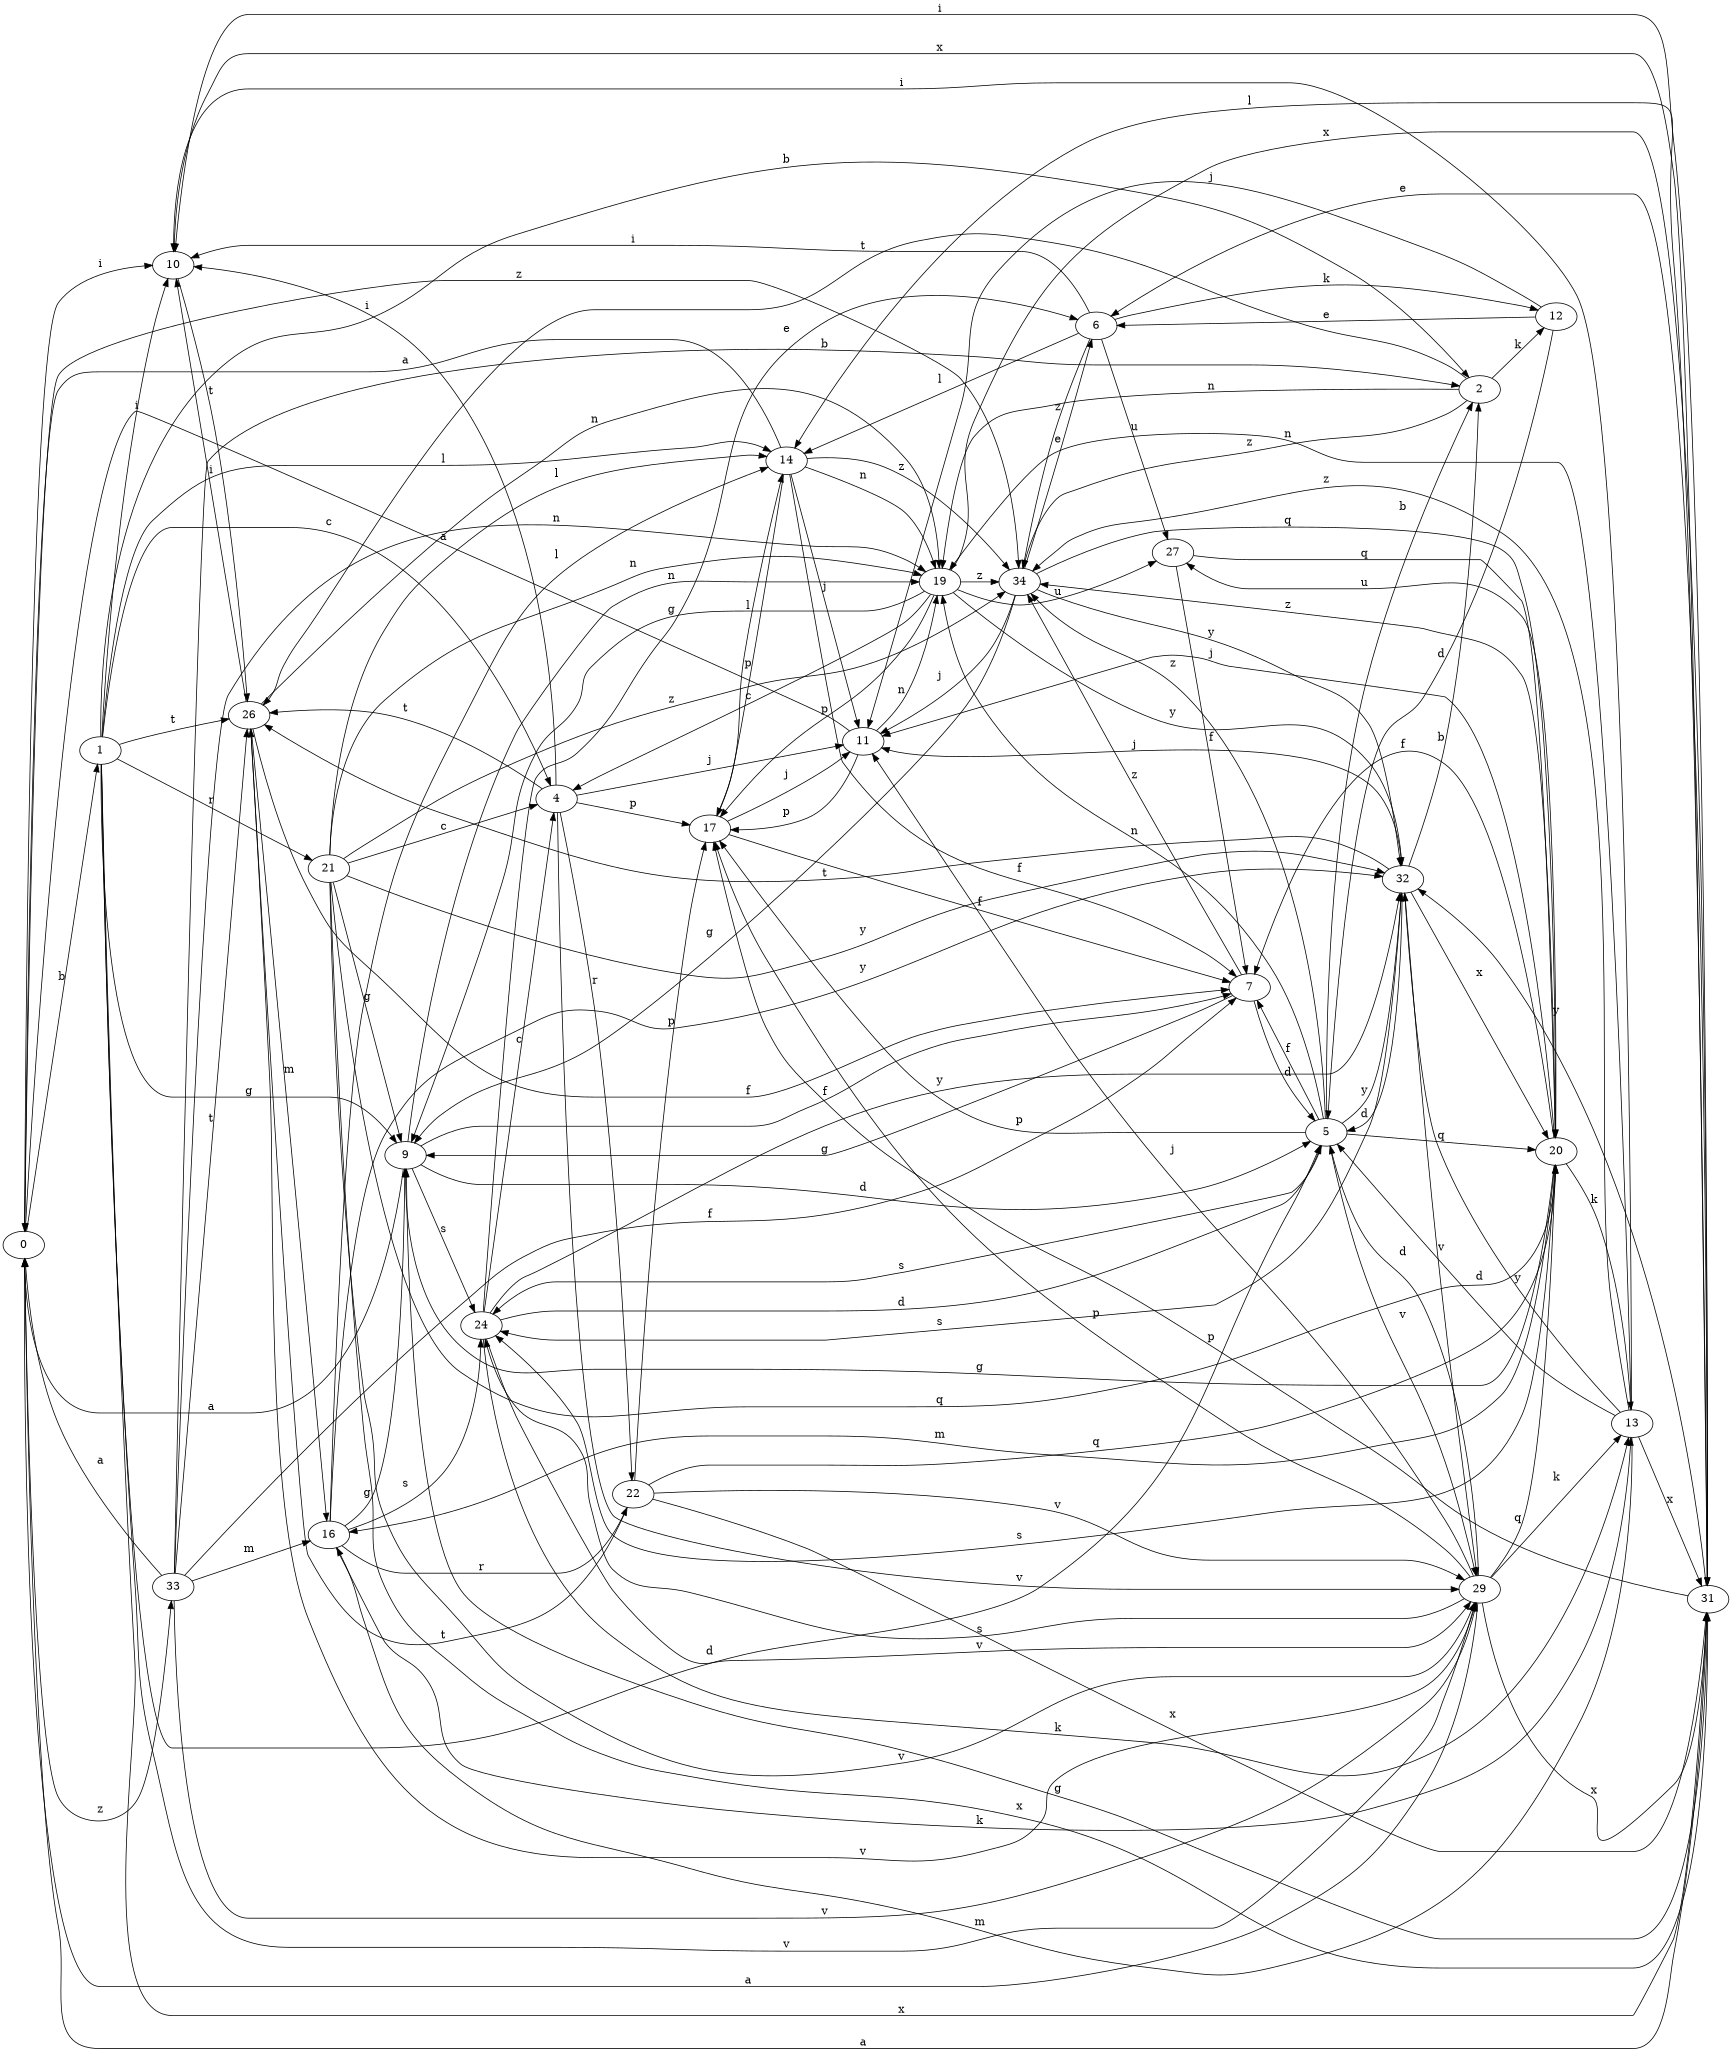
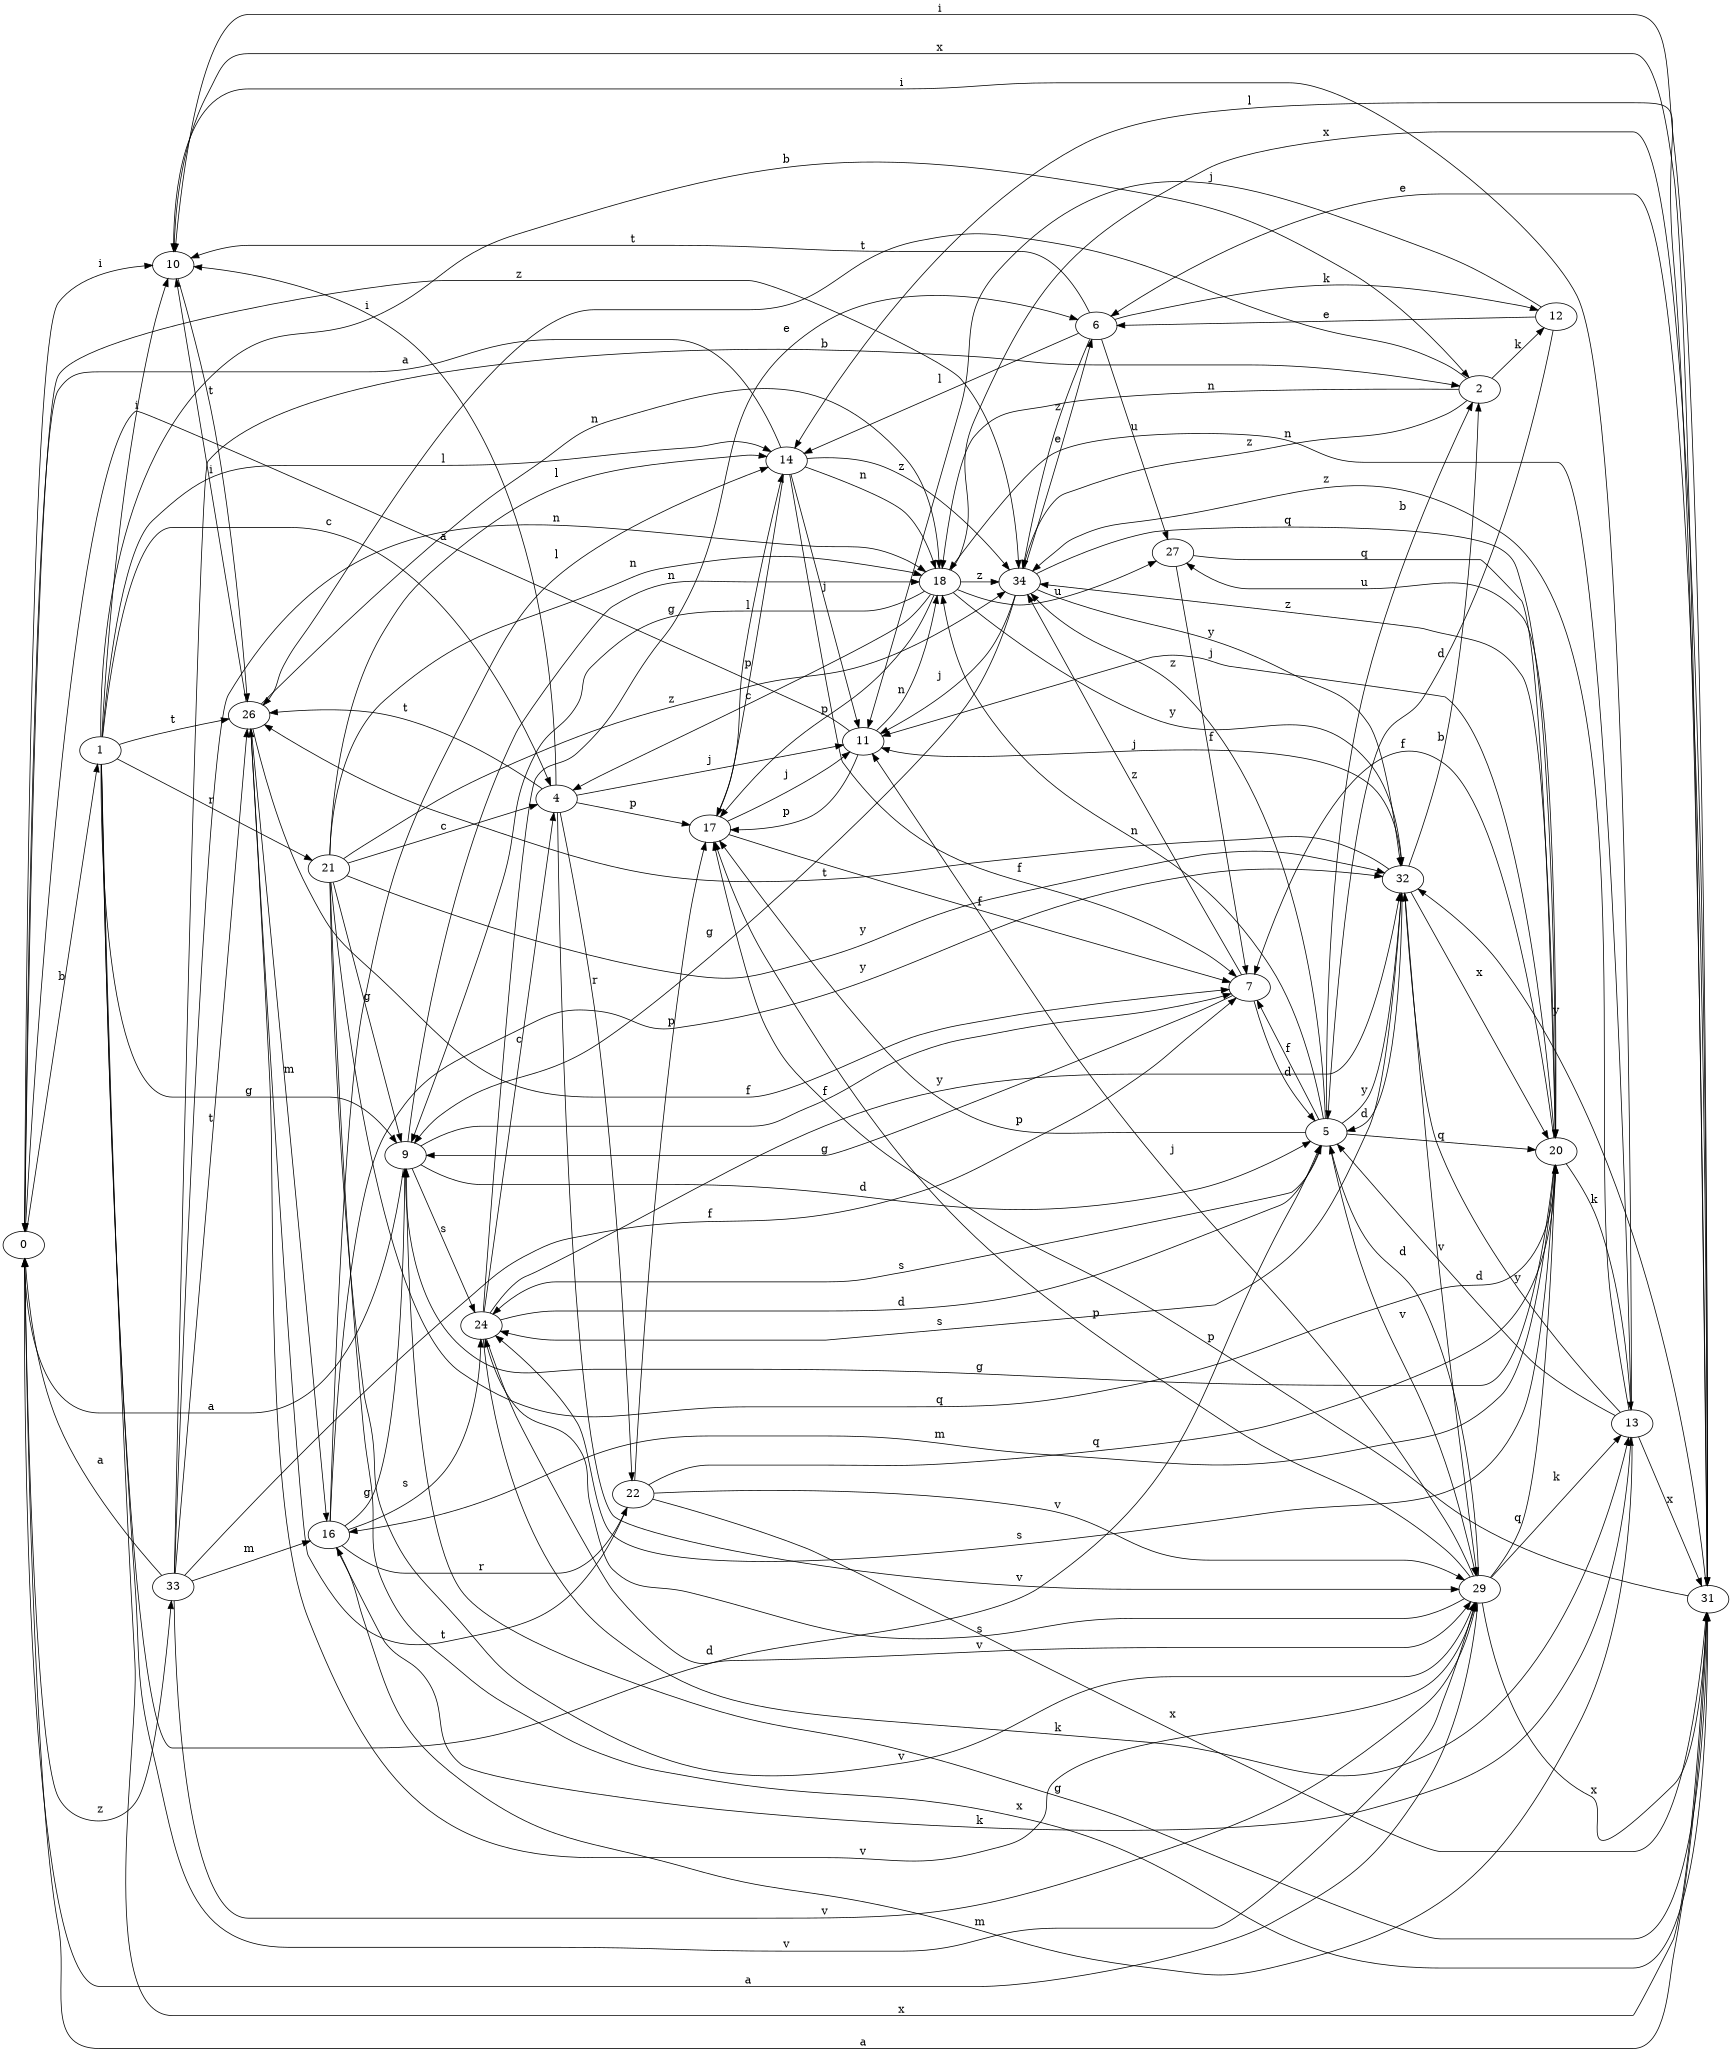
(633, 240) -> (633, 240)
(940, 582) -> (940, 582)
